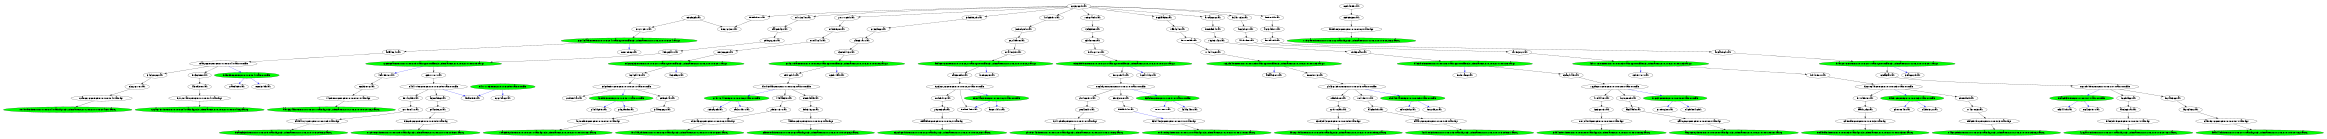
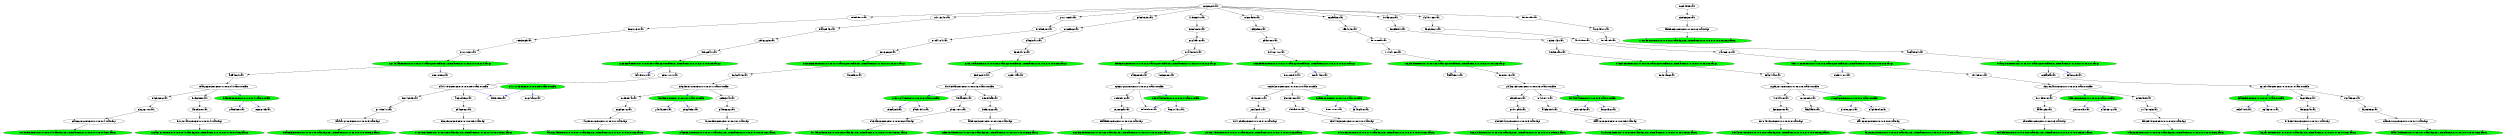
(710, 23) -> (581, 35)
(377, 81) -> (627, 103)
(1148, 115) -> (1322, 115)
